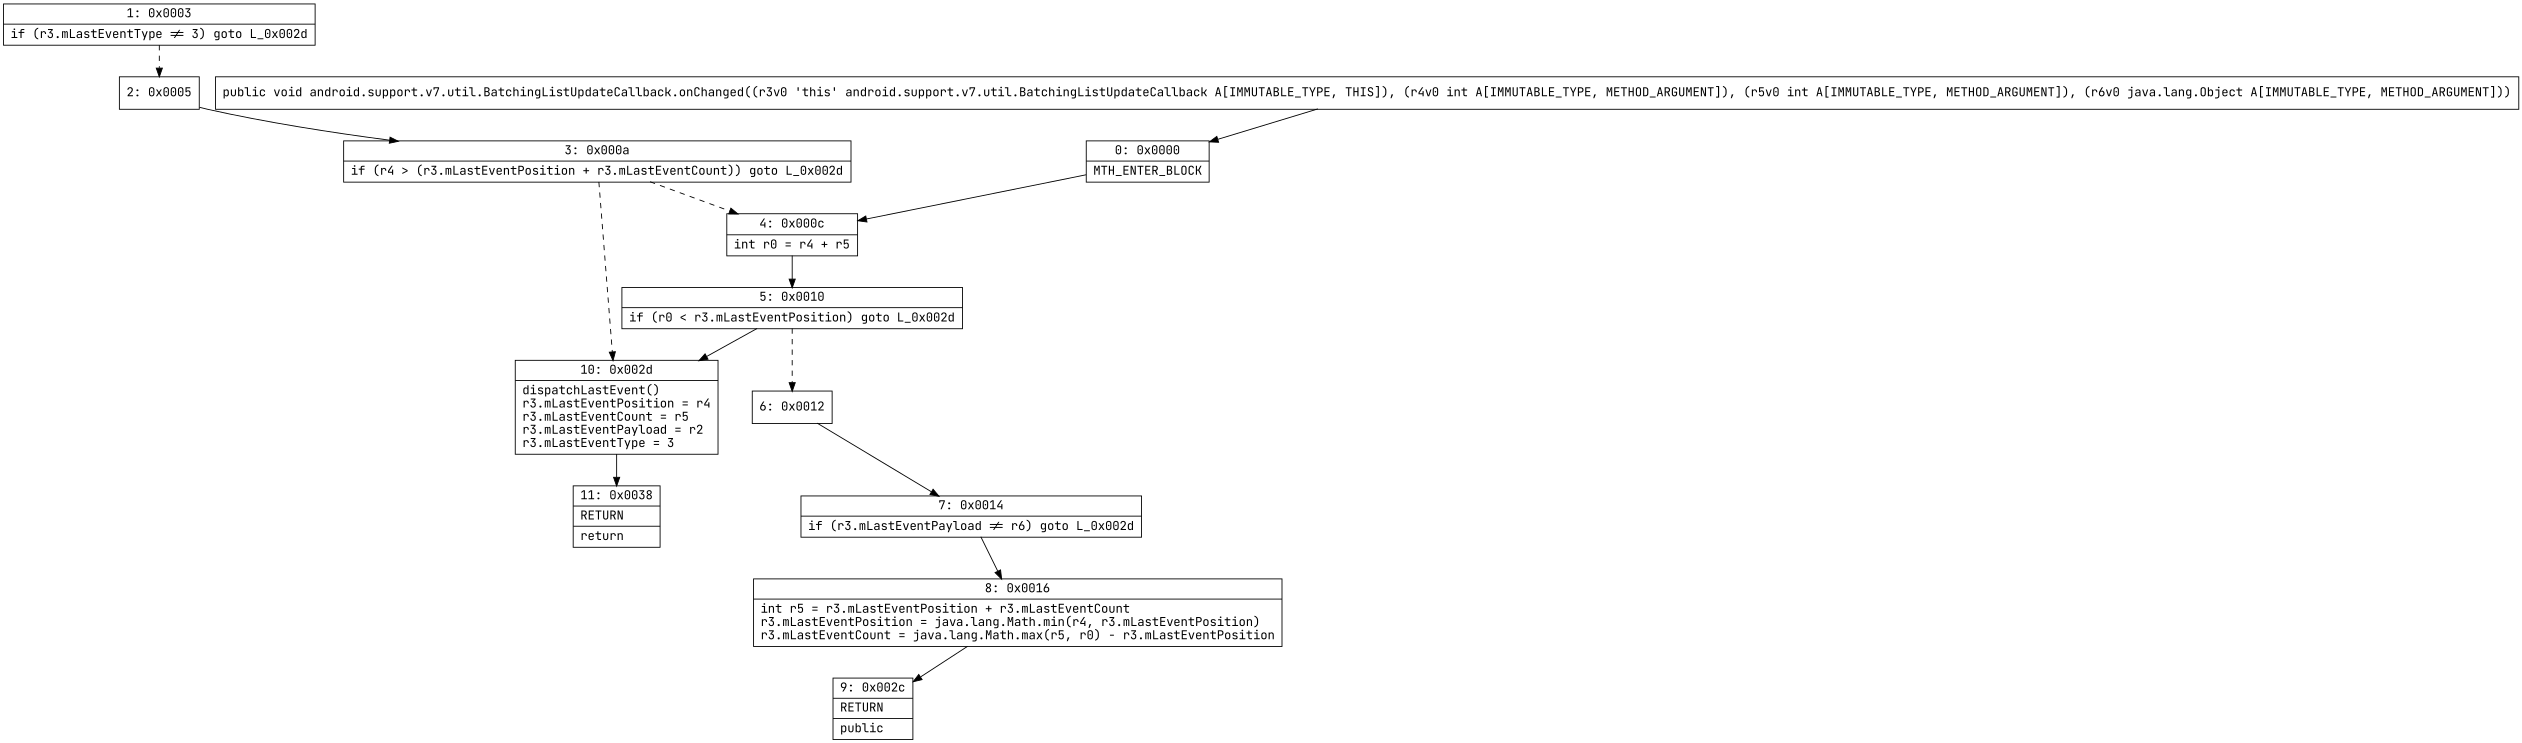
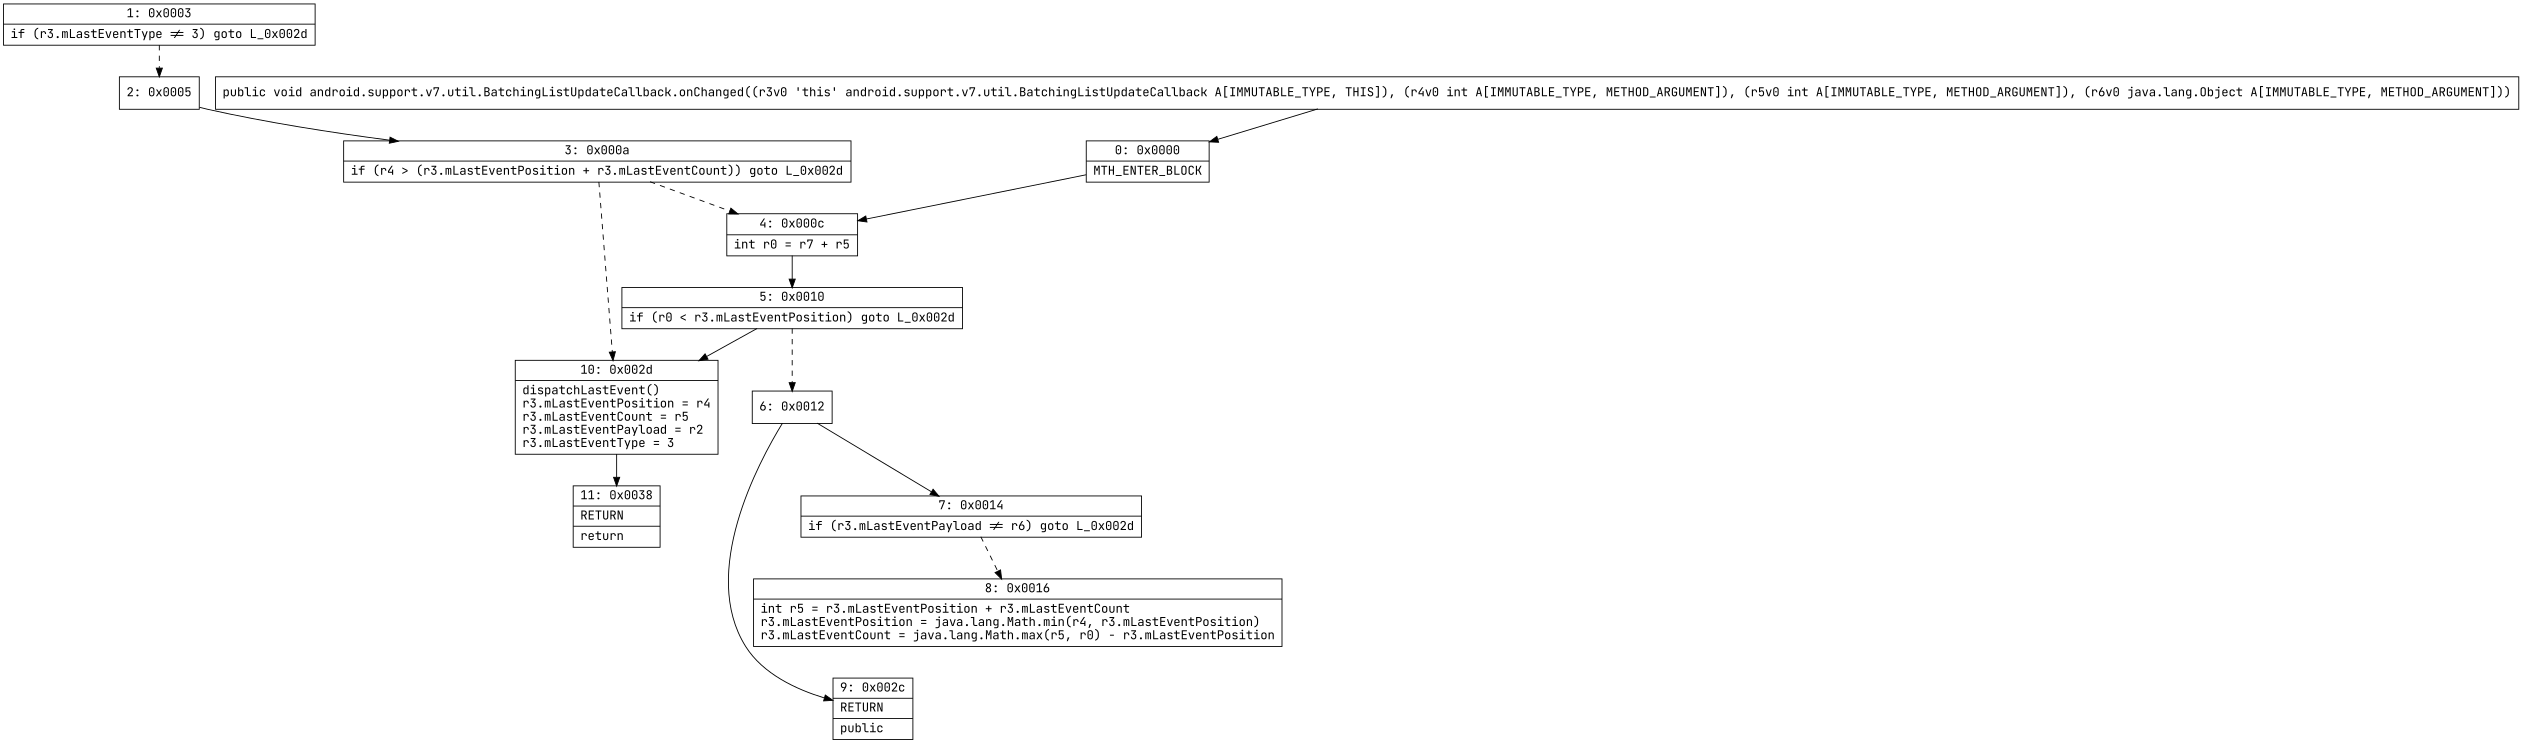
(792, 245) -> (792, 245)
(989, 554) -> (989, 554)
(944, 662) -> (729, 579)
